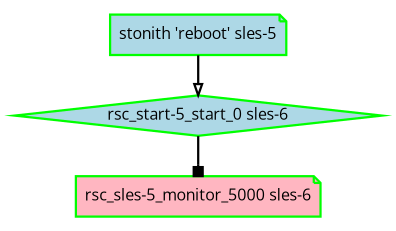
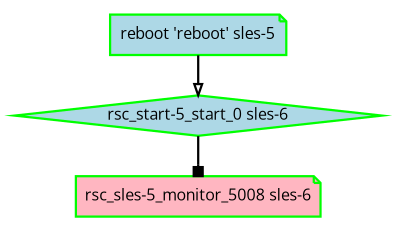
(198, 35) -> (198, 35)
(198, 196) -> (198, 196)
